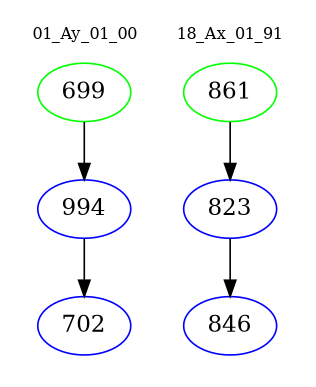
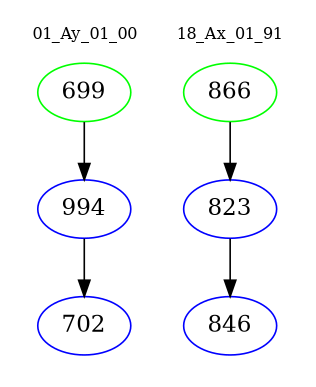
(230, 92) -> (230, 92)
